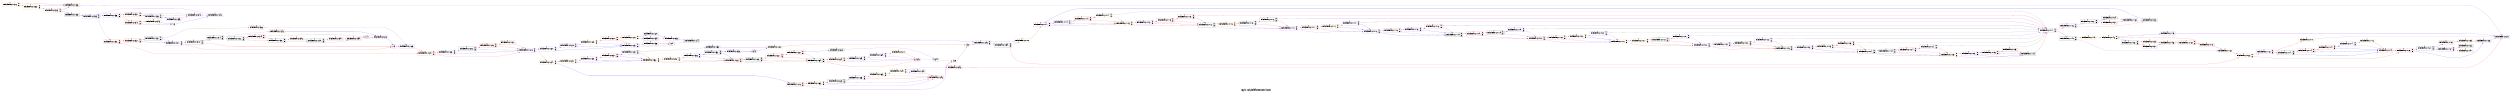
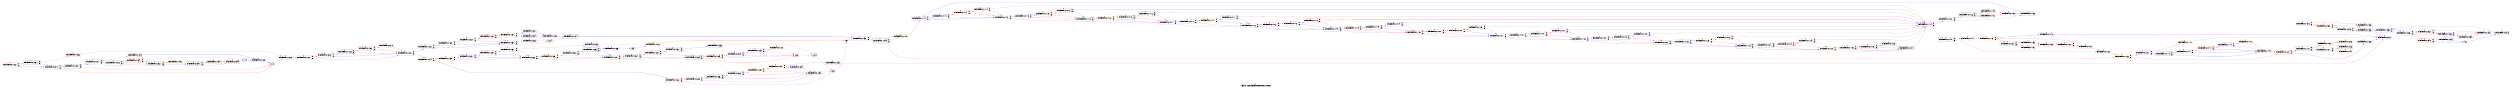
(112, 42) -> none
